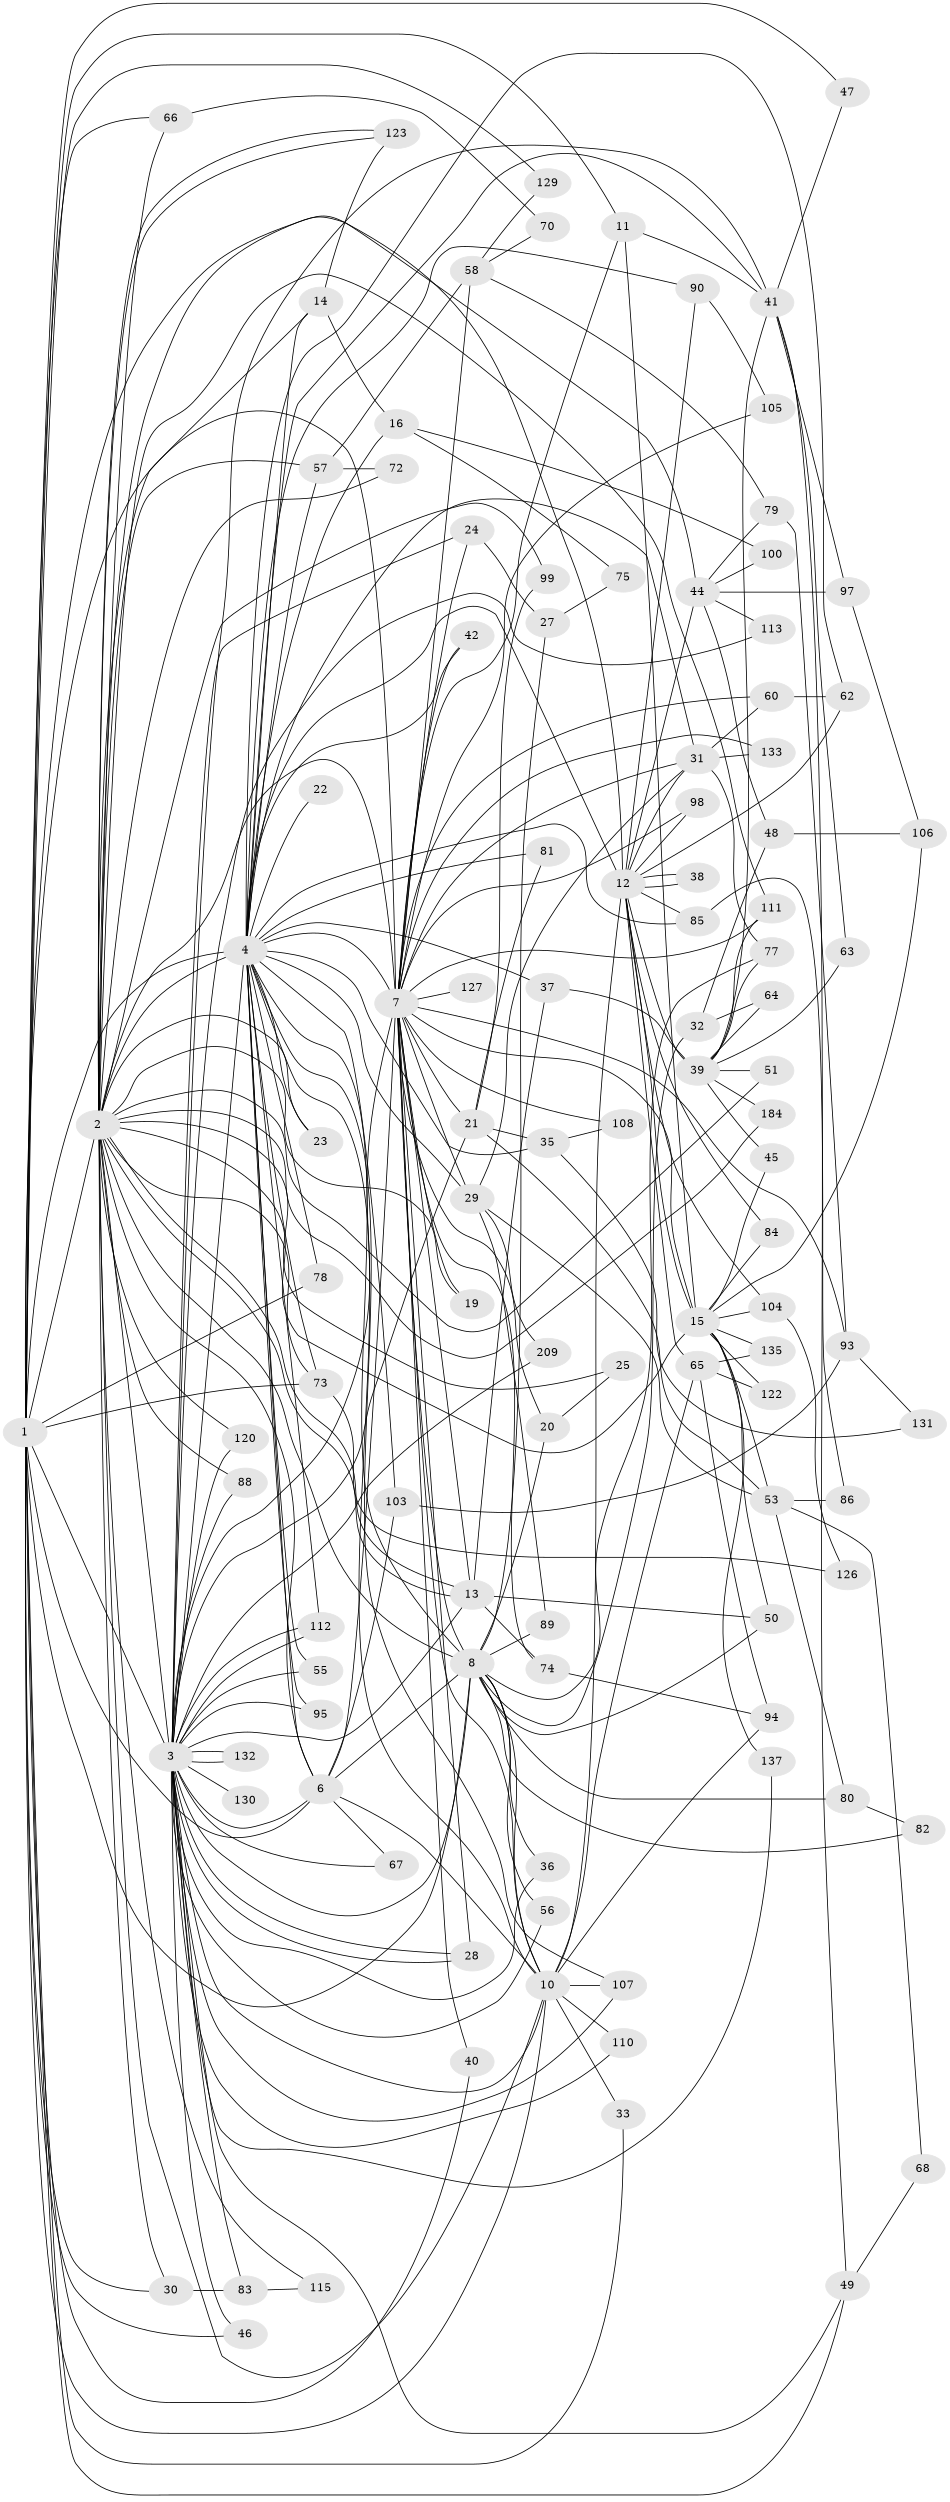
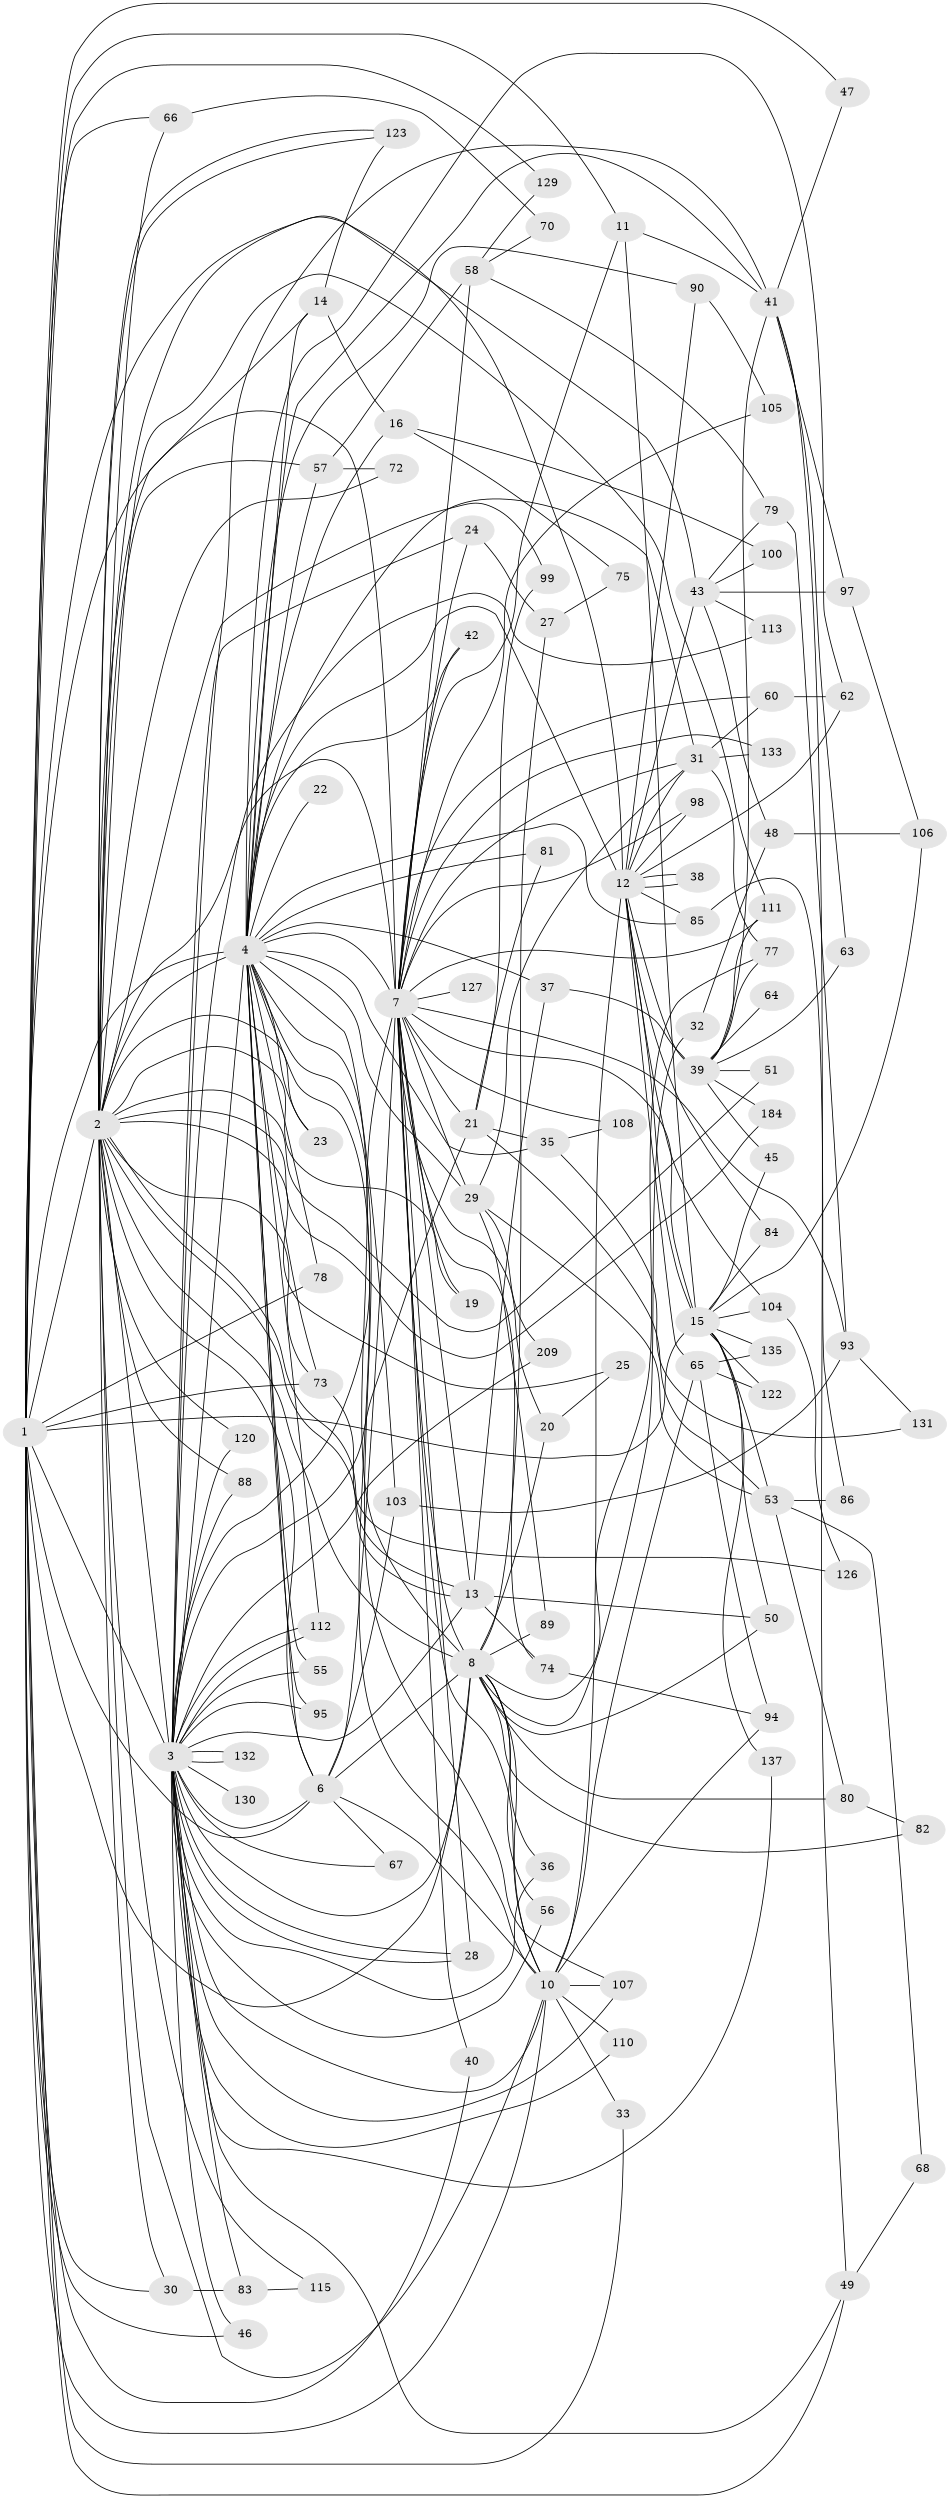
(698, 592) -> (698, 592)
(740, 1009) -> none
(349, 1363) -> (406, 1438)
